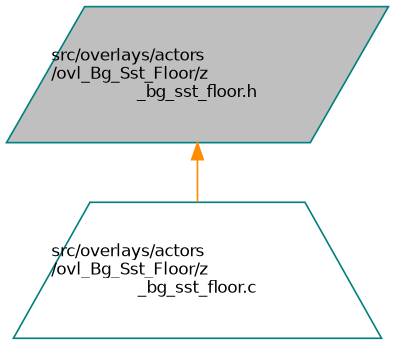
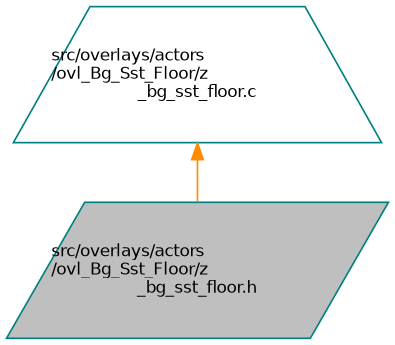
(197, 181) -> (197, 181)
